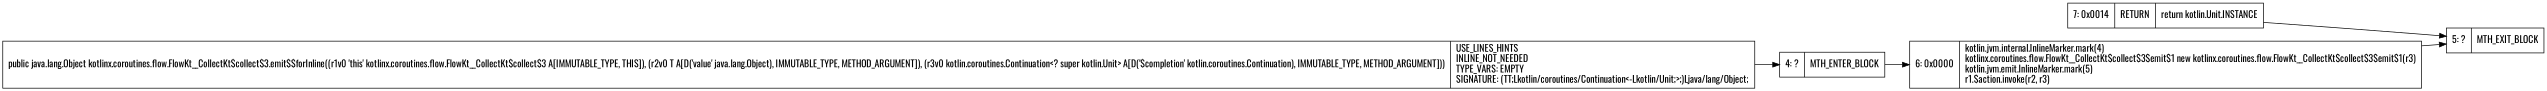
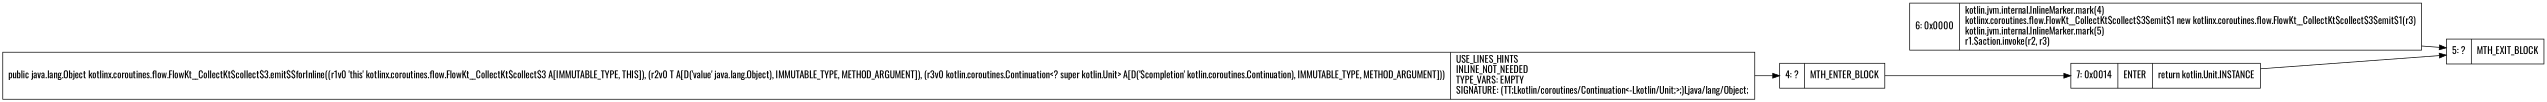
(2135, 15) -> (2135, 75)
(1894, 65) -> (1974, 76)
(2029, 70) -> (2035, 31)
